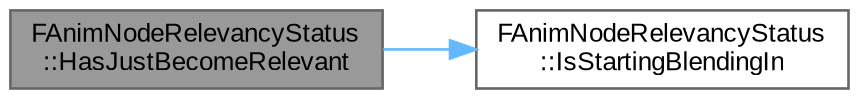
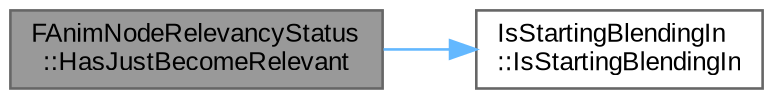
(662, 49) -> (619, 49)
